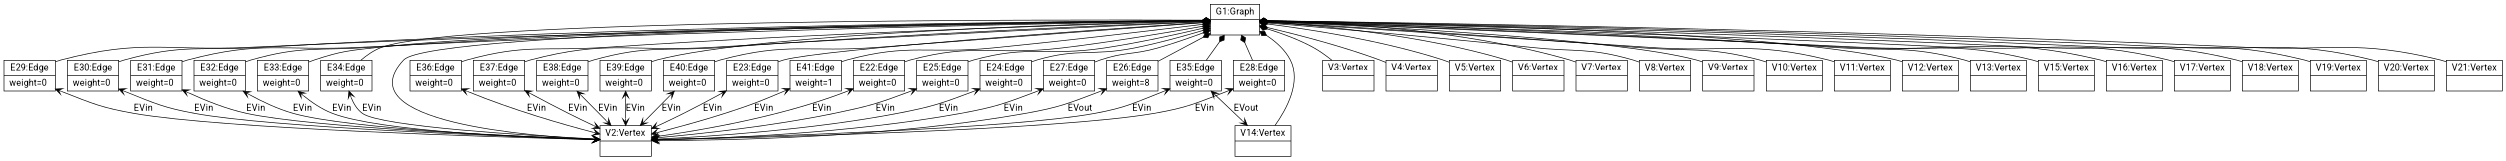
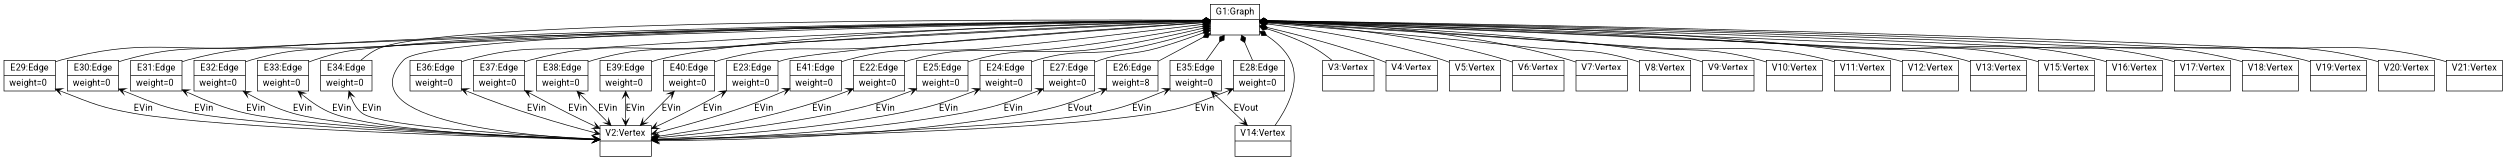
(816, 83) -> (816, 83)
